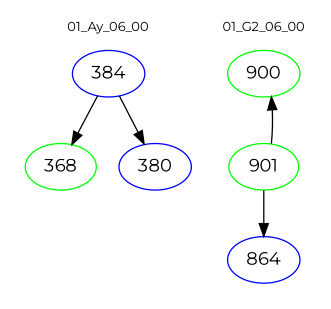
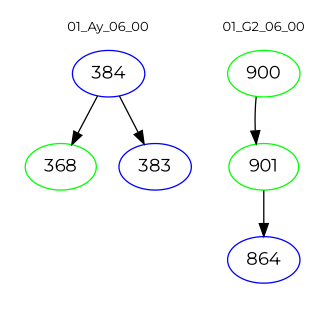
(272, 127) -> (255, 114)
(155, 167) -> (155, 167)
